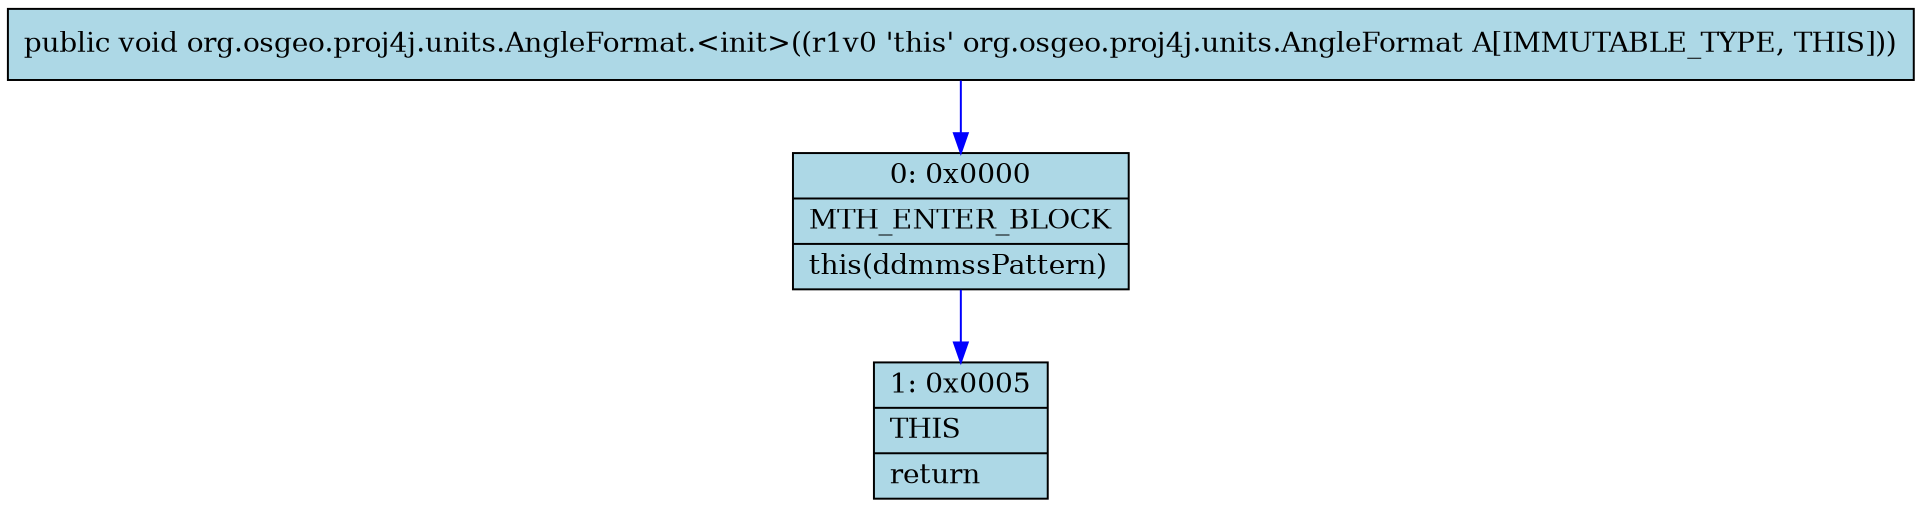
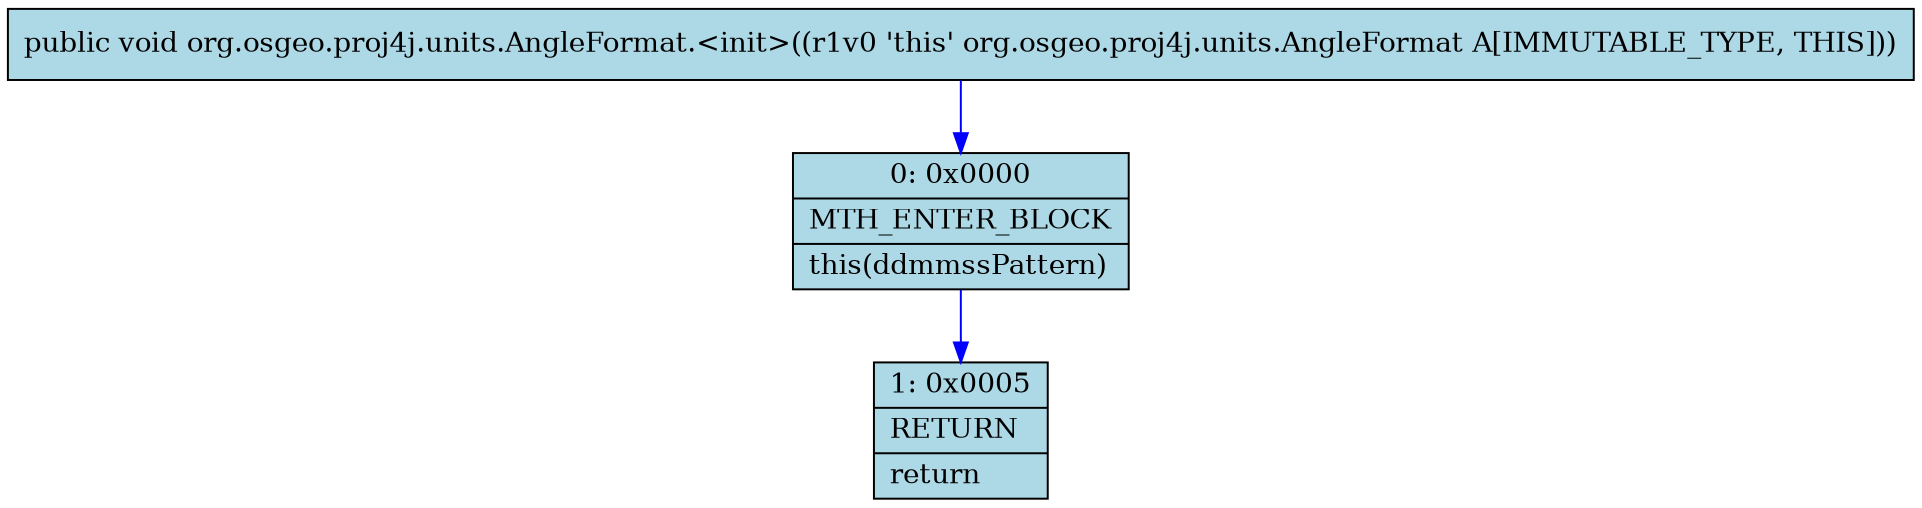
(926, 430) -> (954, 430)
